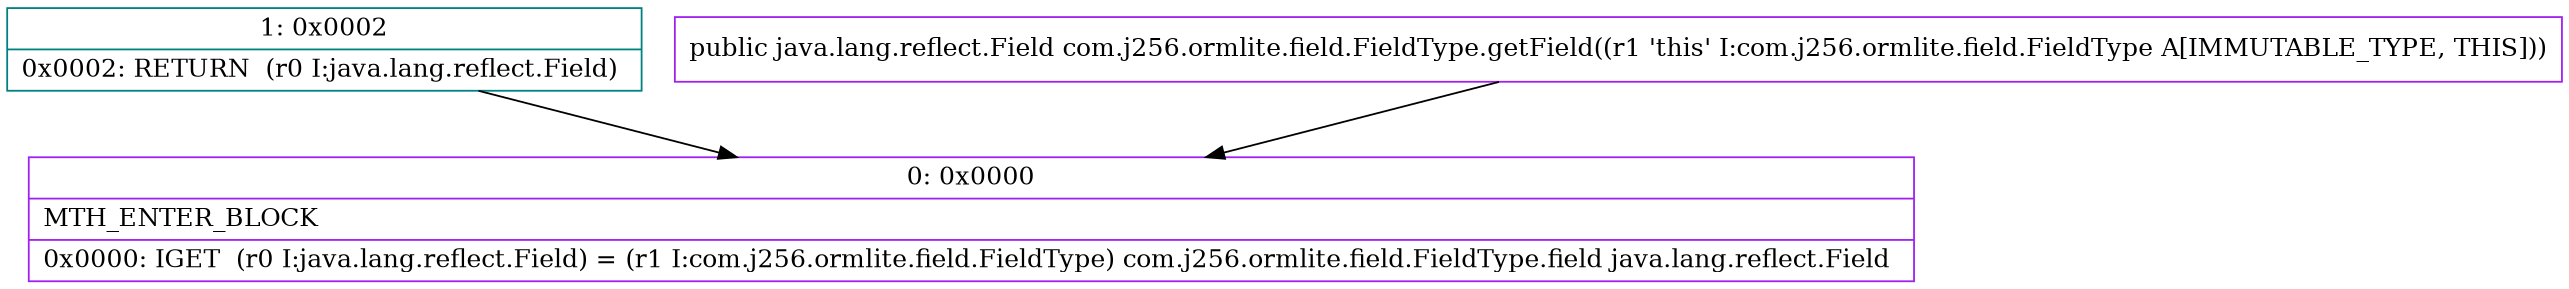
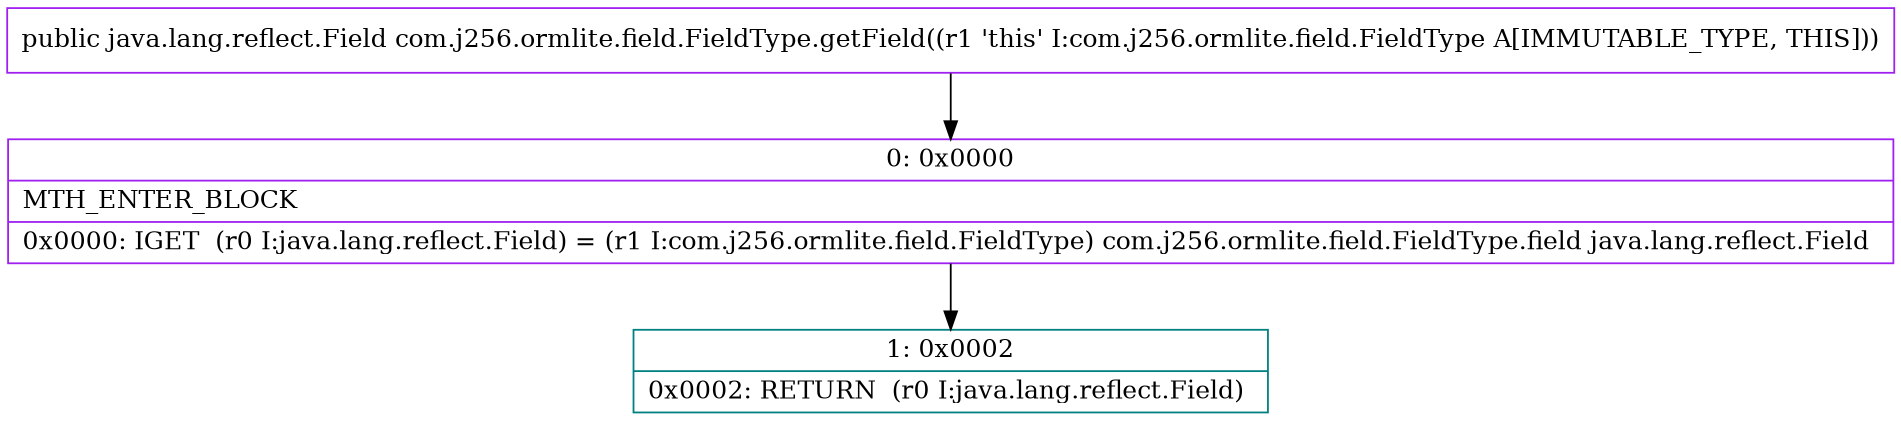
(599, 122) -> (951, 287)
